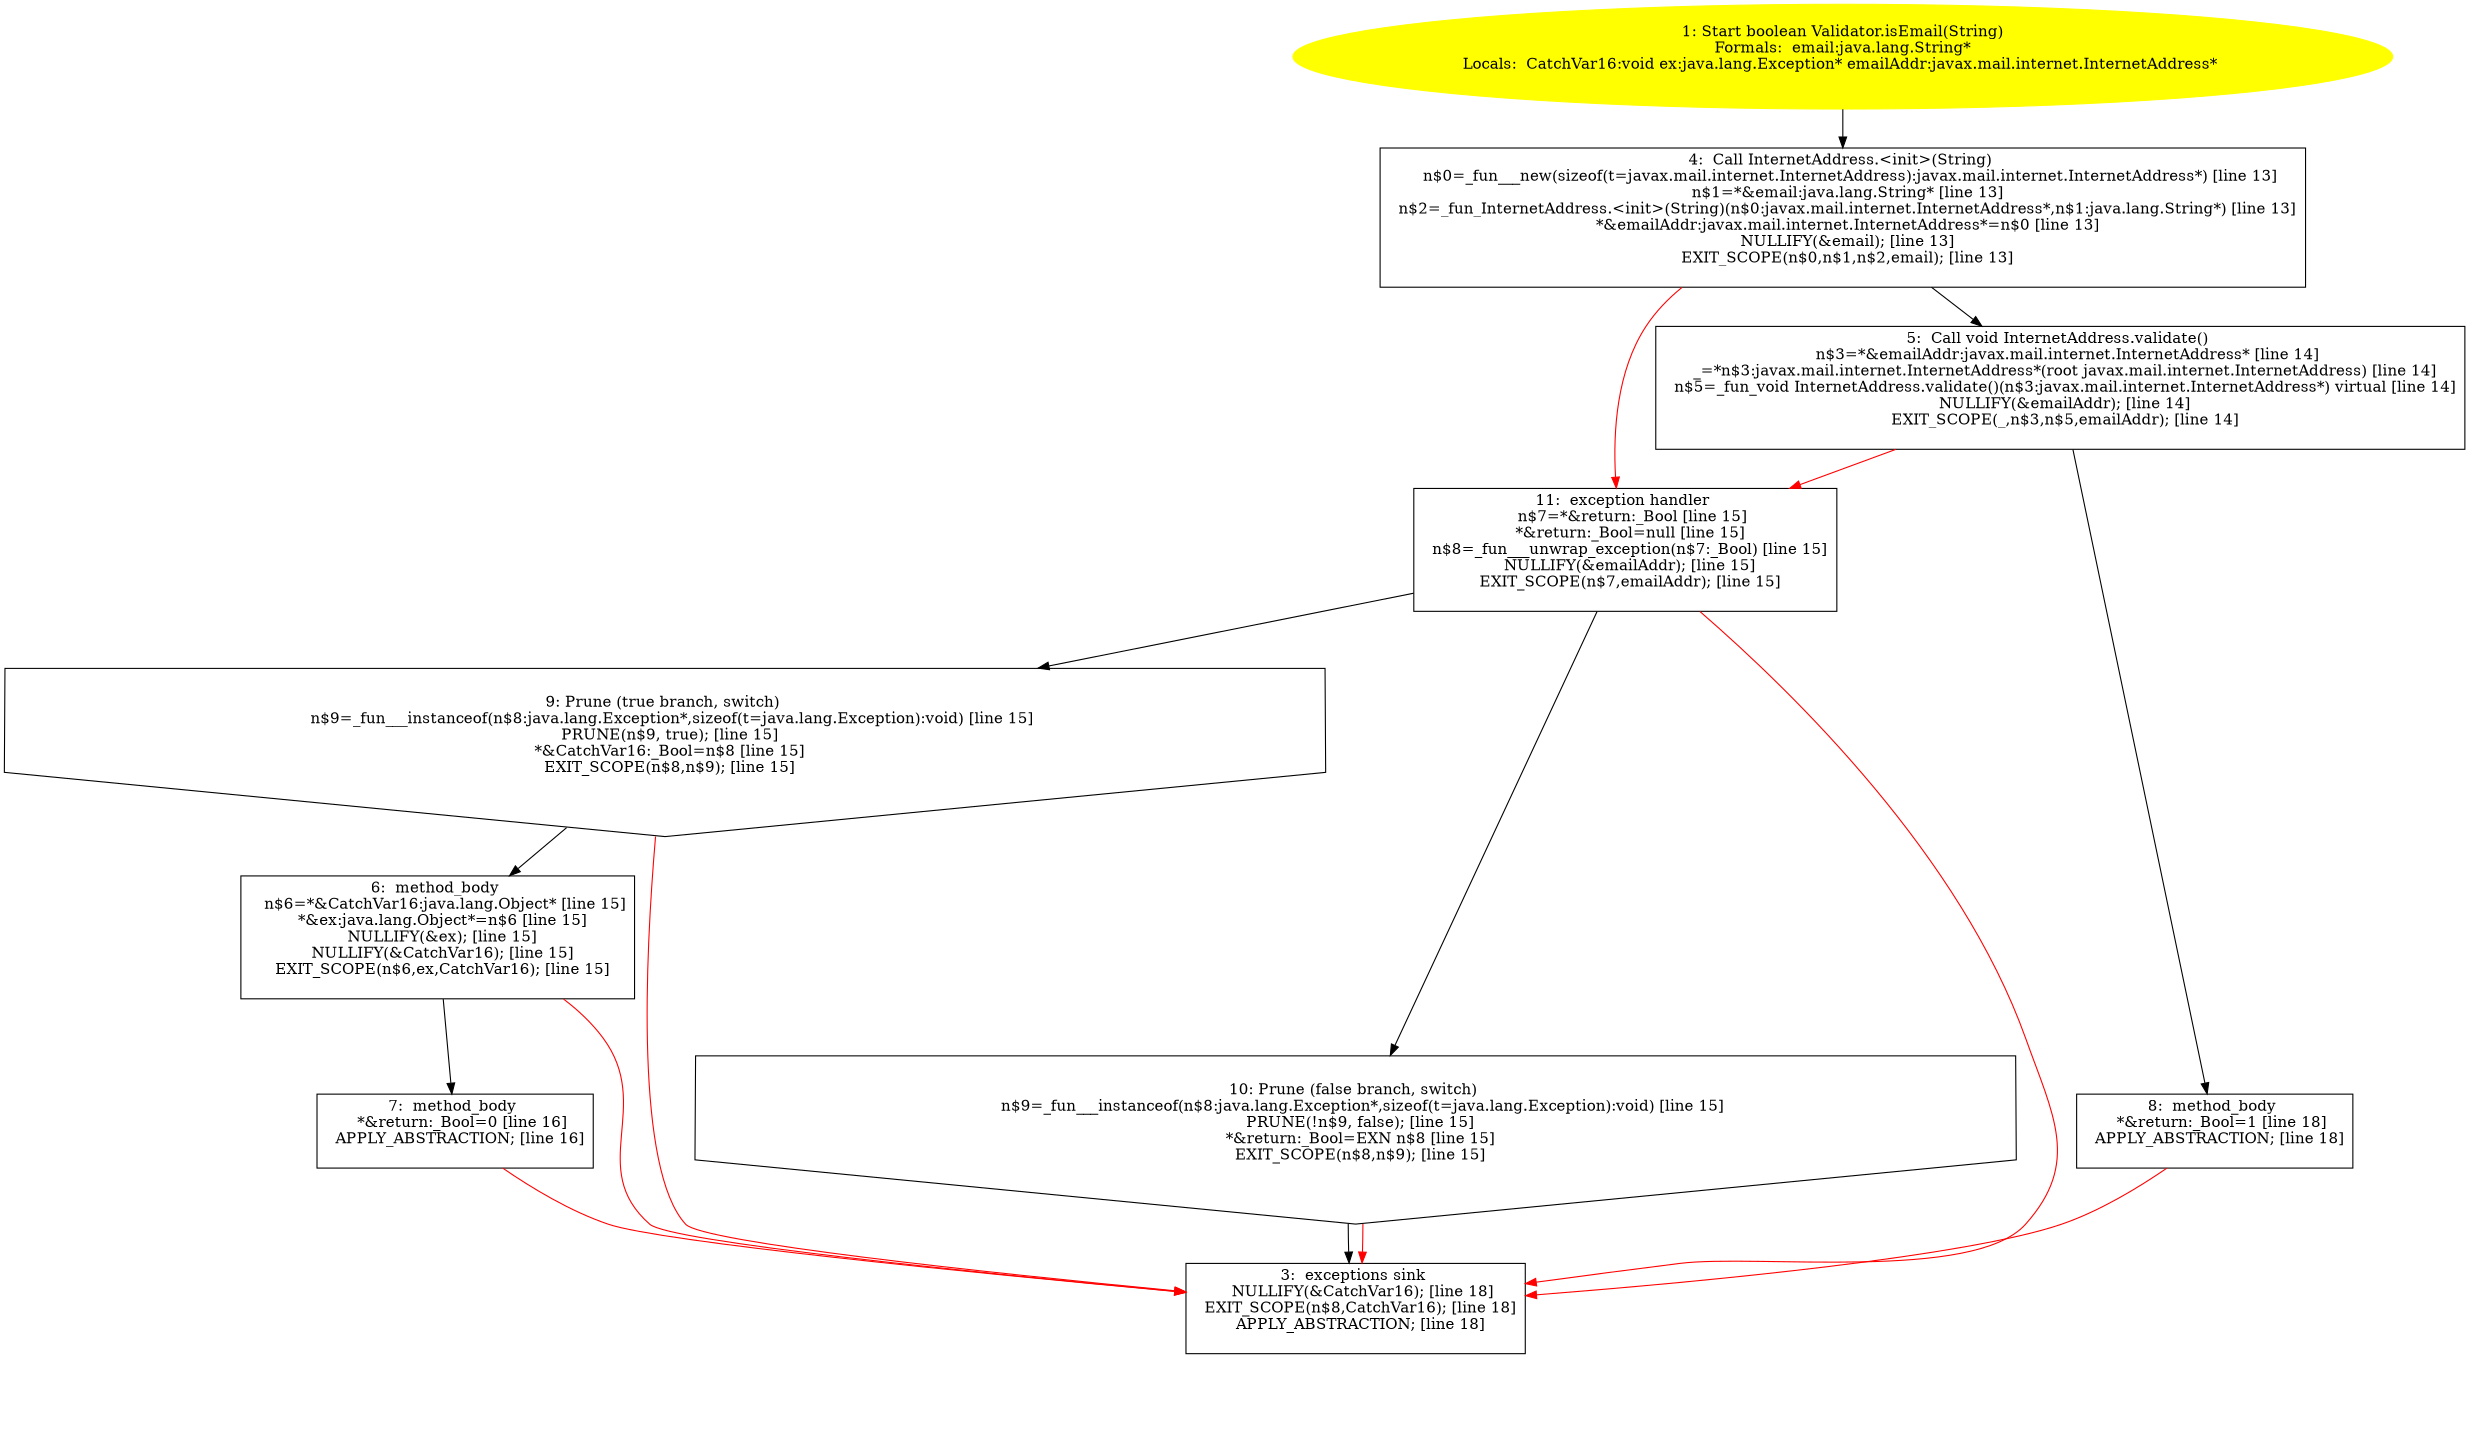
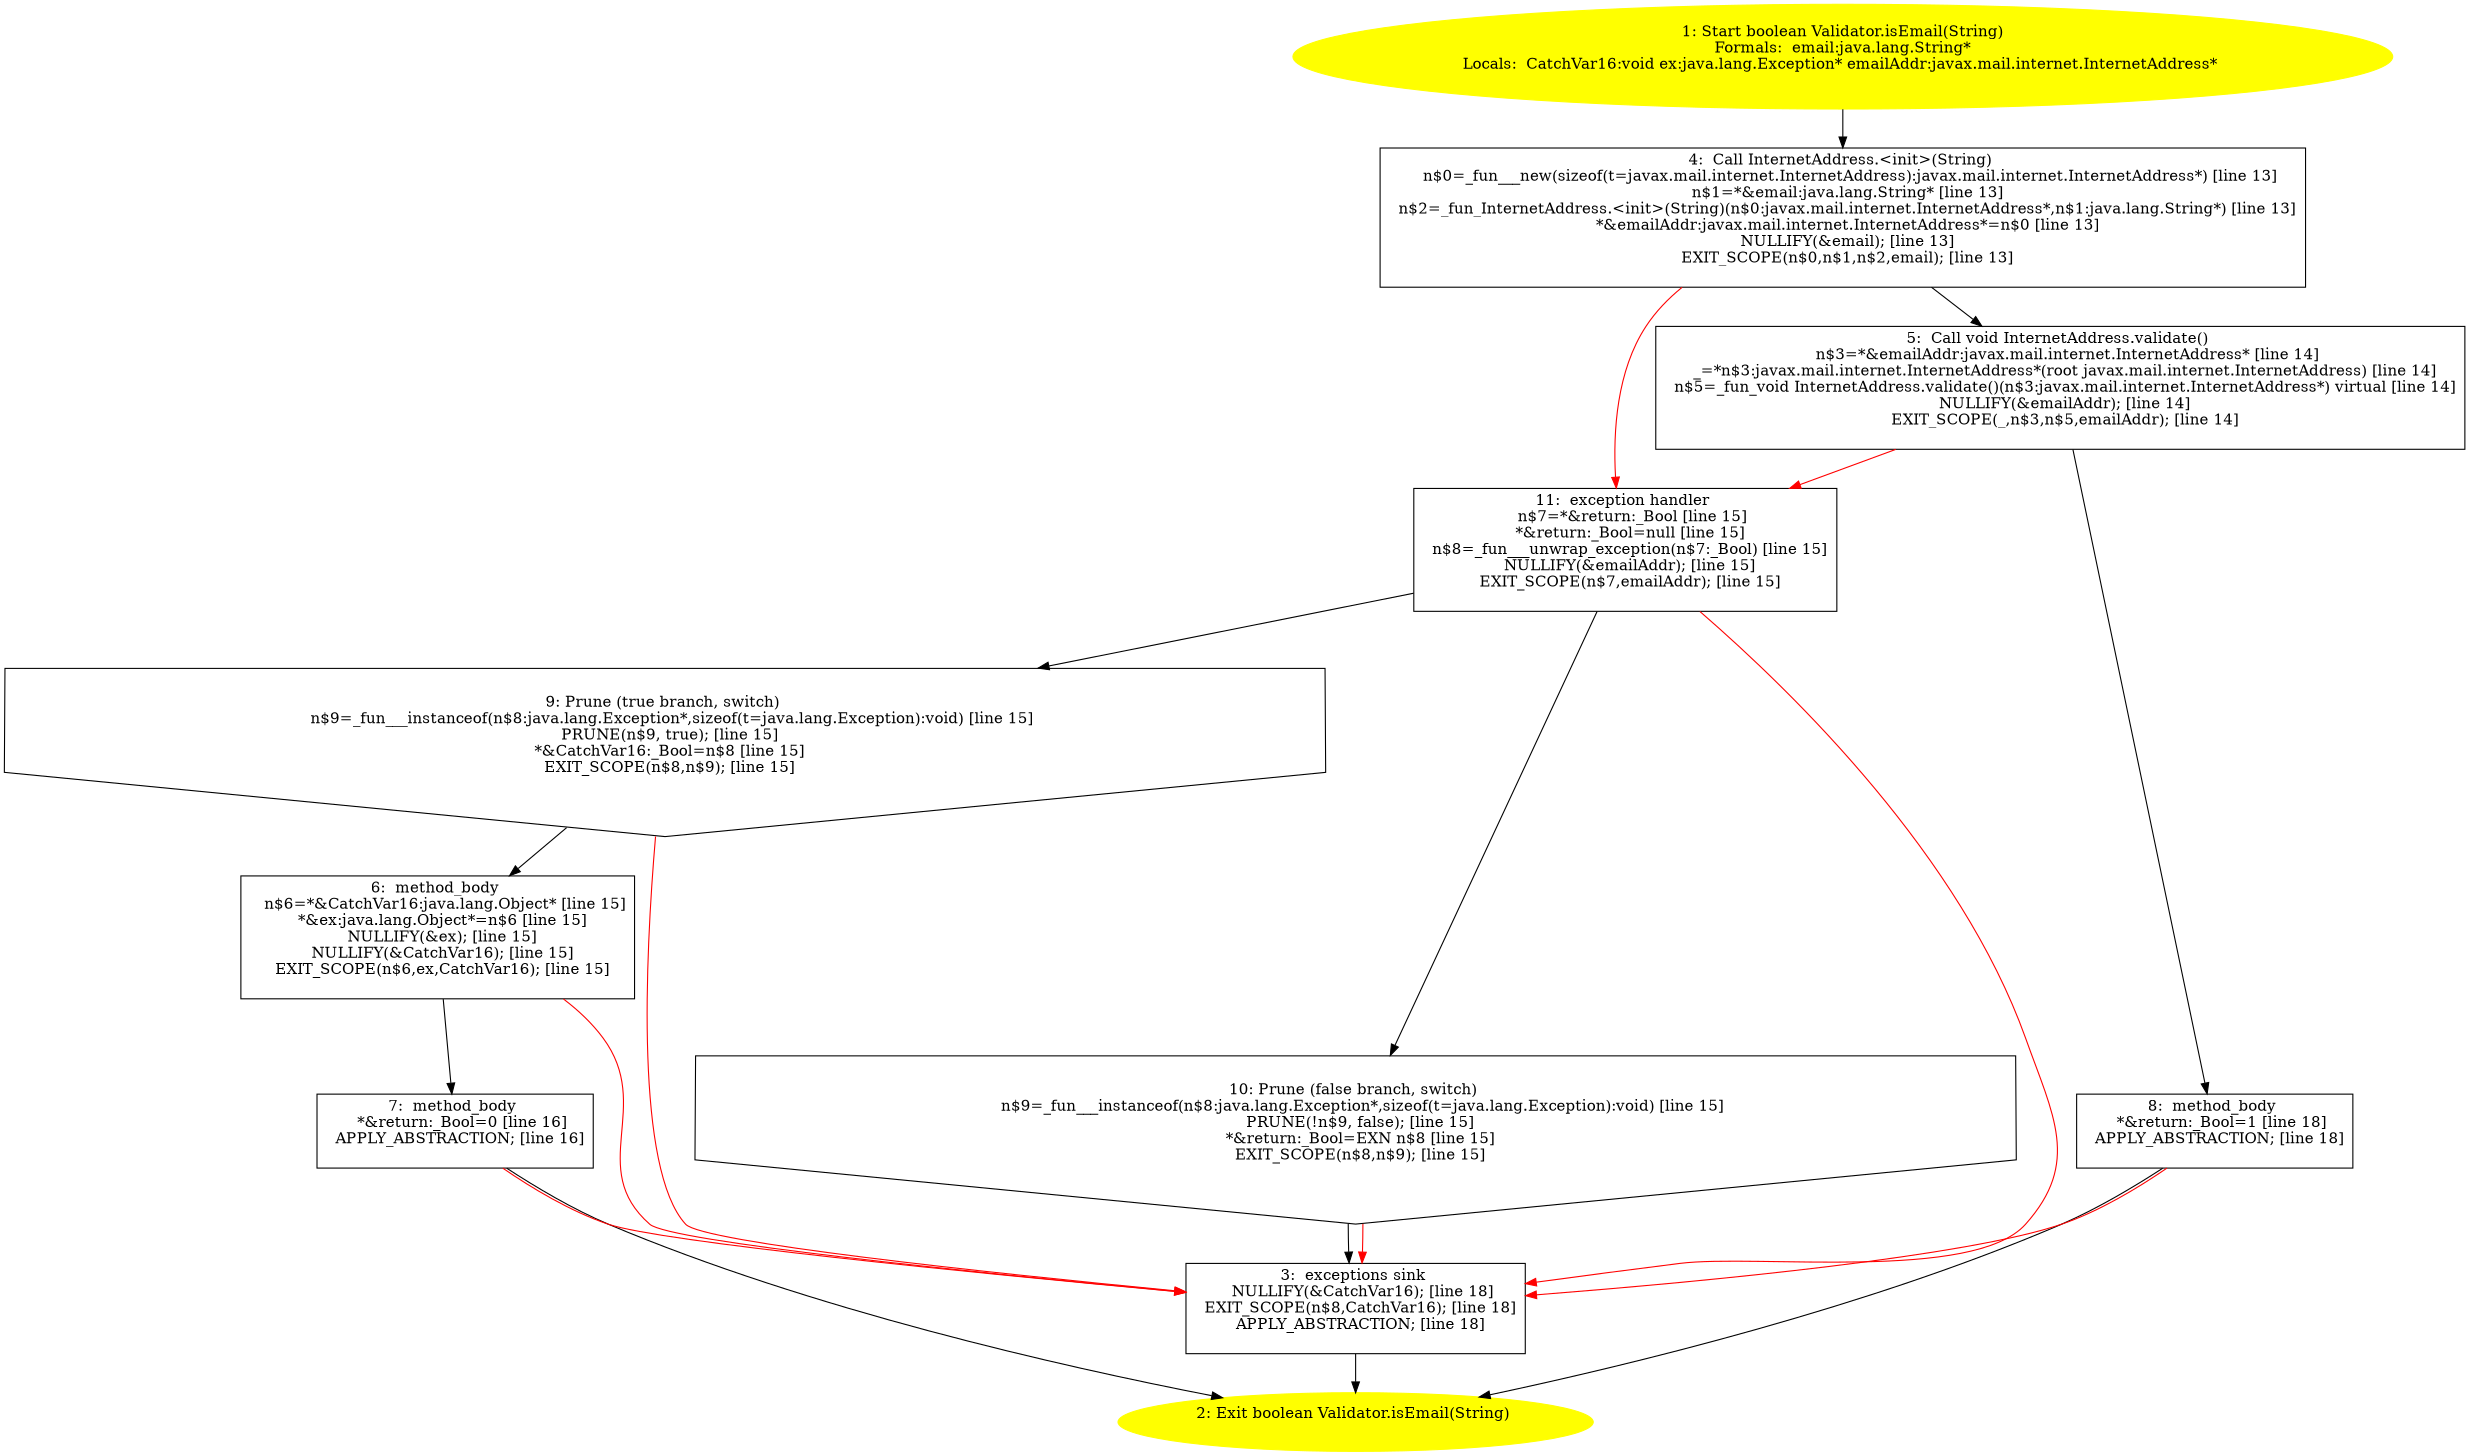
none -> (1356, 1422)
